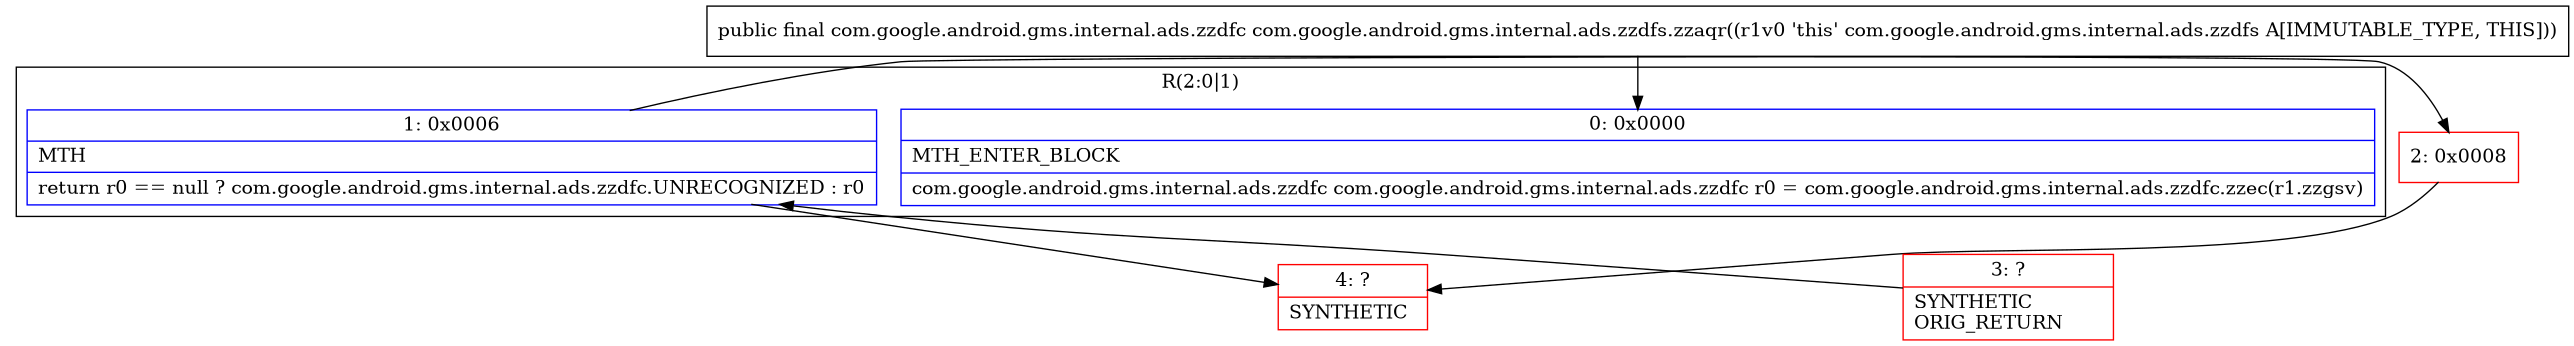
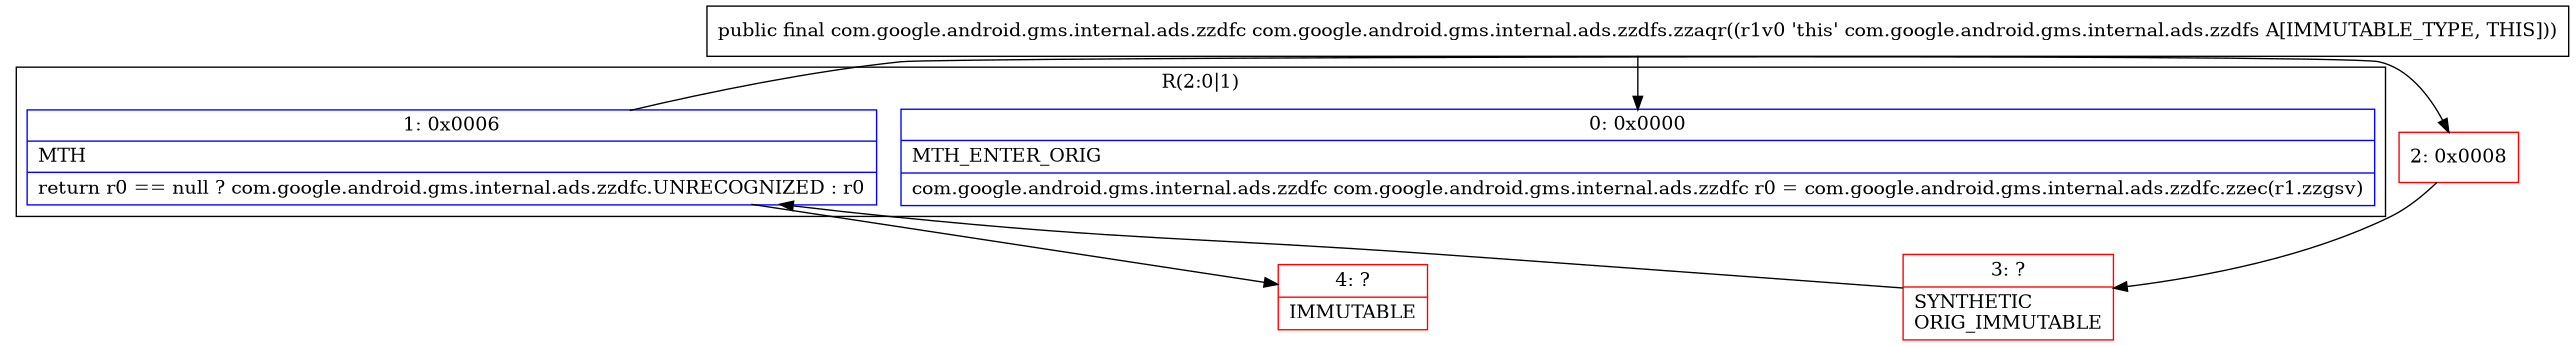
(1016, 156) -> (1007, 156)
(1947, 252) -> (2290, 254)
(1349, 313) -> (1353, 313)
(1989, 323) -> (2008, 323)
